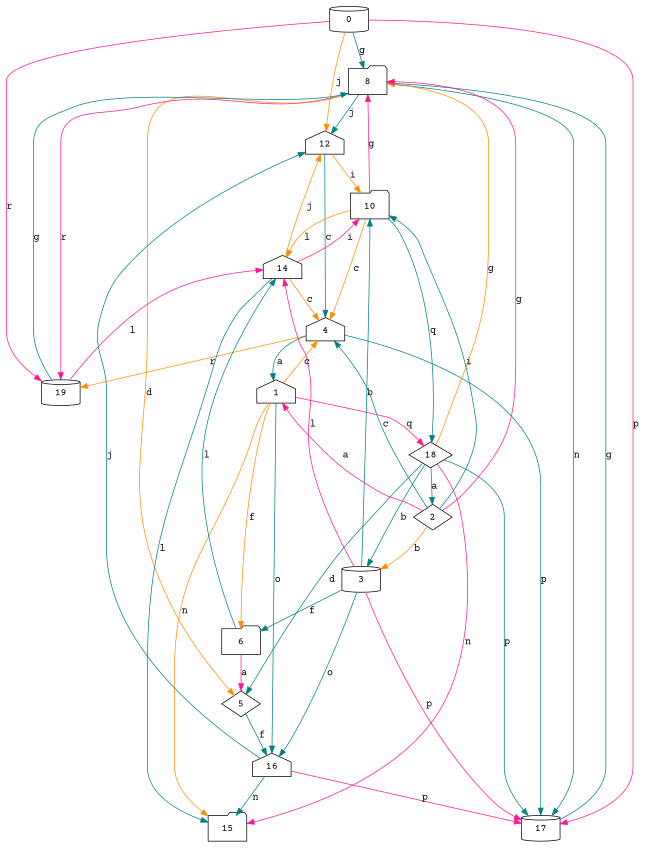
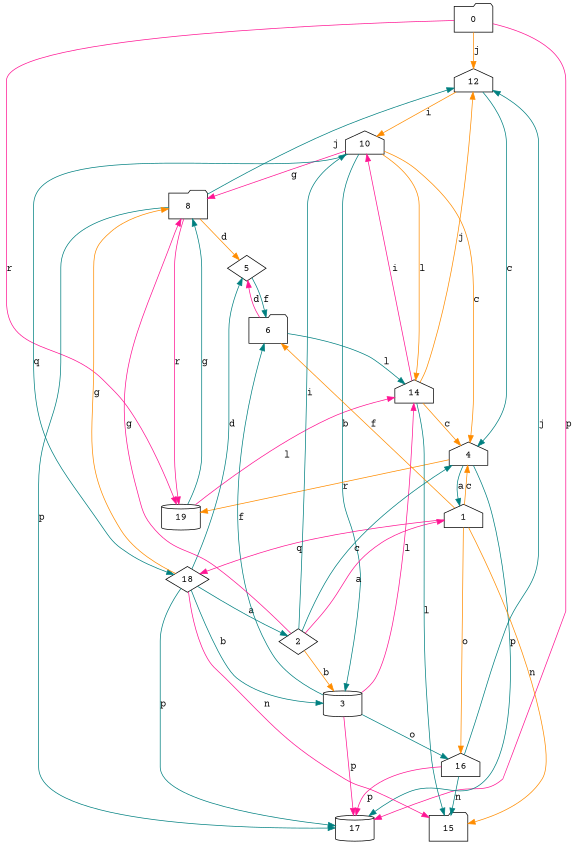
(349, 19) -> (474, 19)
(357, 47) -> none
(370, 206) -> (365, 144)
(606, 377) -> none
(366, 405) -> (343, 419)
(577, 455) -> (42, 517)
(274, 575) -> (462, 637)
(244, 673) -> (256, 299)
(255, 731) -> (259, 293)
